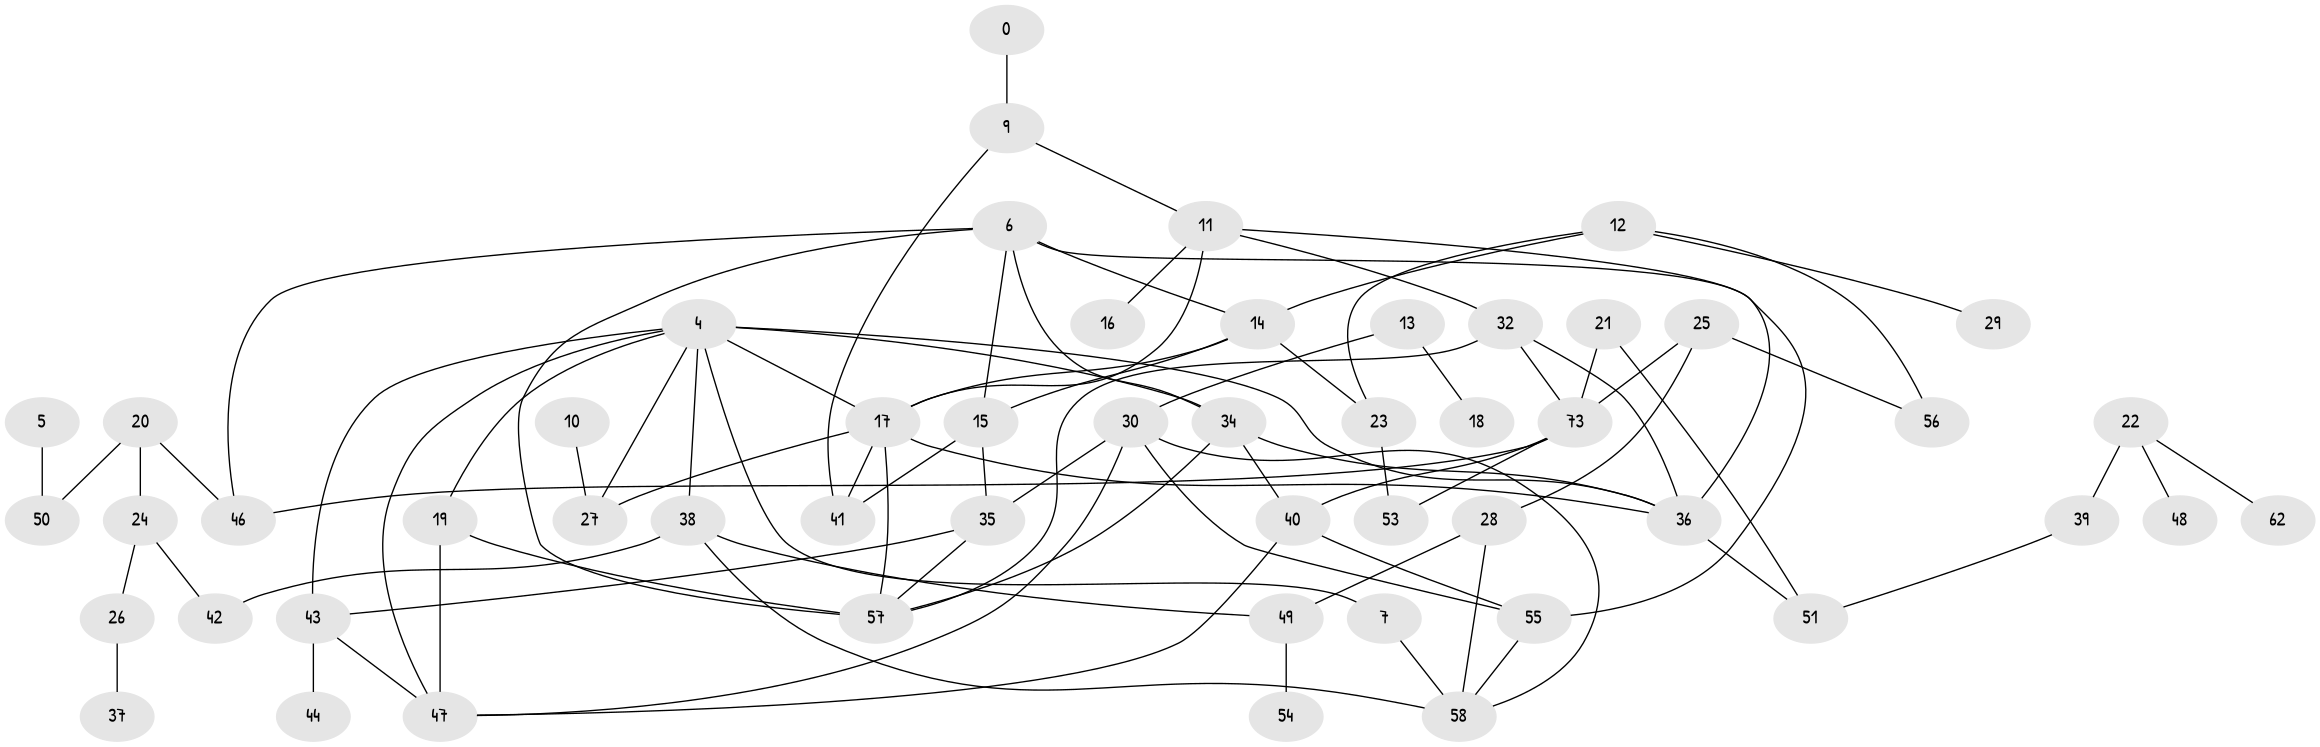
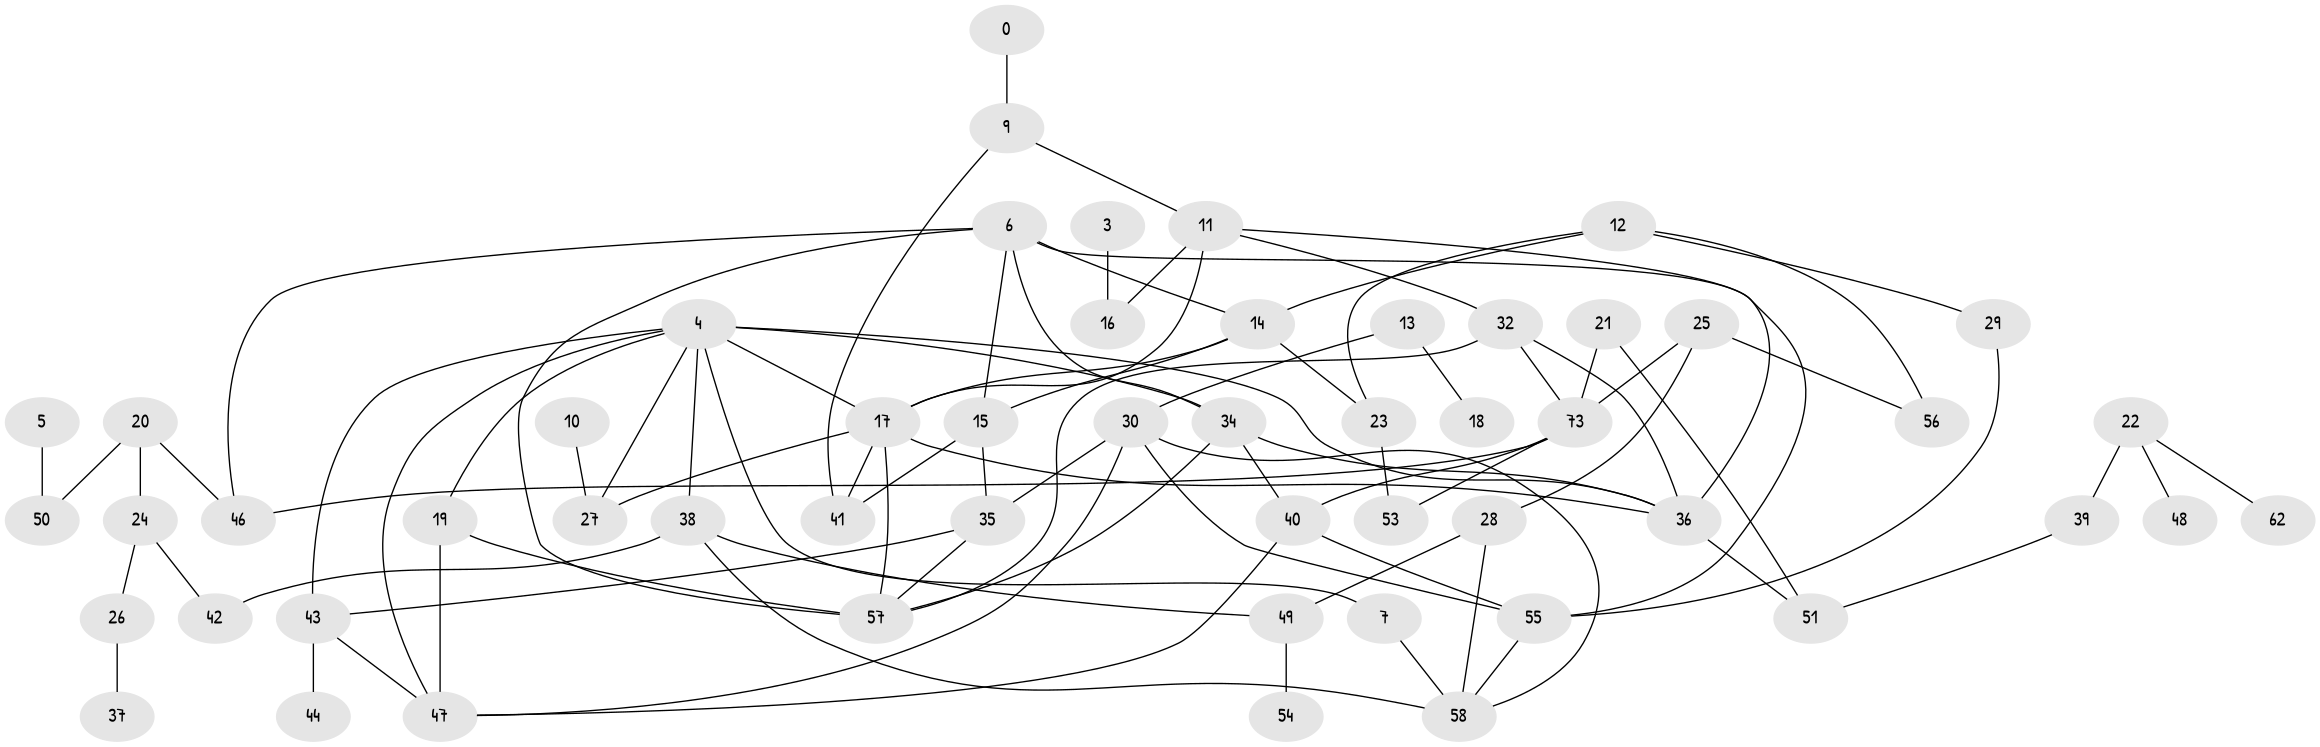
none -> (1108, 226)
none -> (1842, 555)
